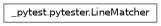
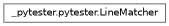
(80, 13) -> (85, 13)
